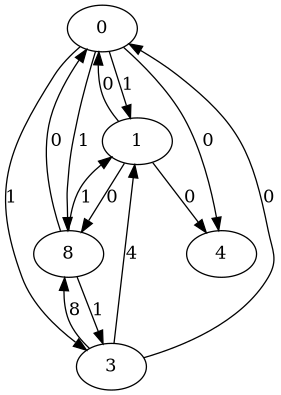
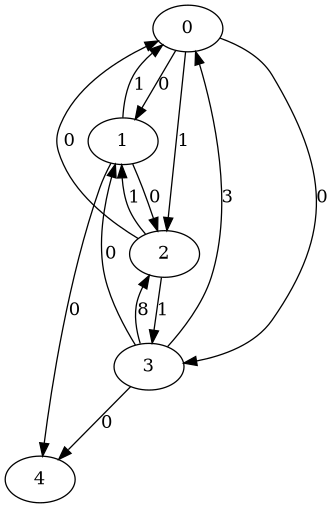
(109, 85) -> (140, 85)
(128, 85) -> (165, 85)
(187, 123) -> (99, 418)
(12, 198) -> (323, 198)
(270, 198) -> (228, 198)
(69, 254) -> (165, 254)
(132, 254) -> (111, 254)
